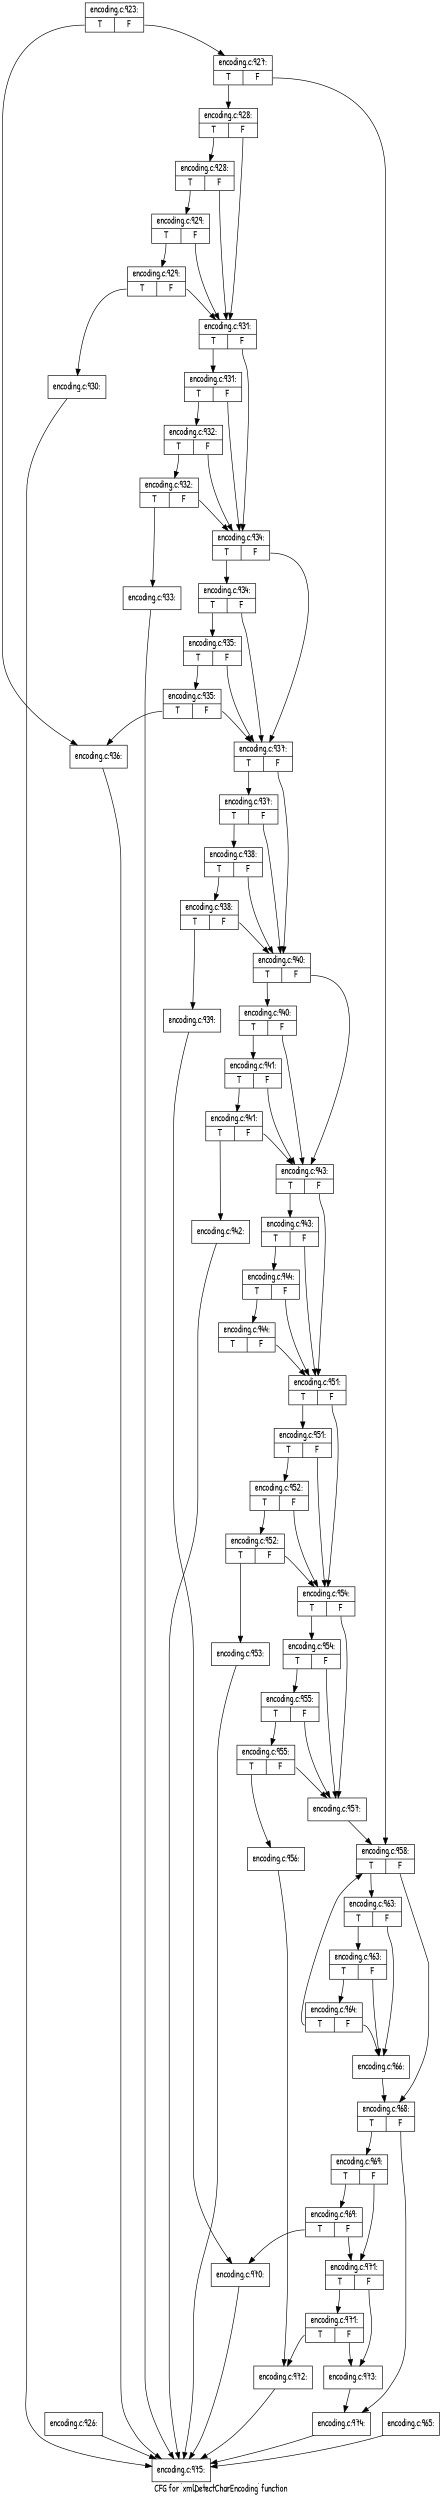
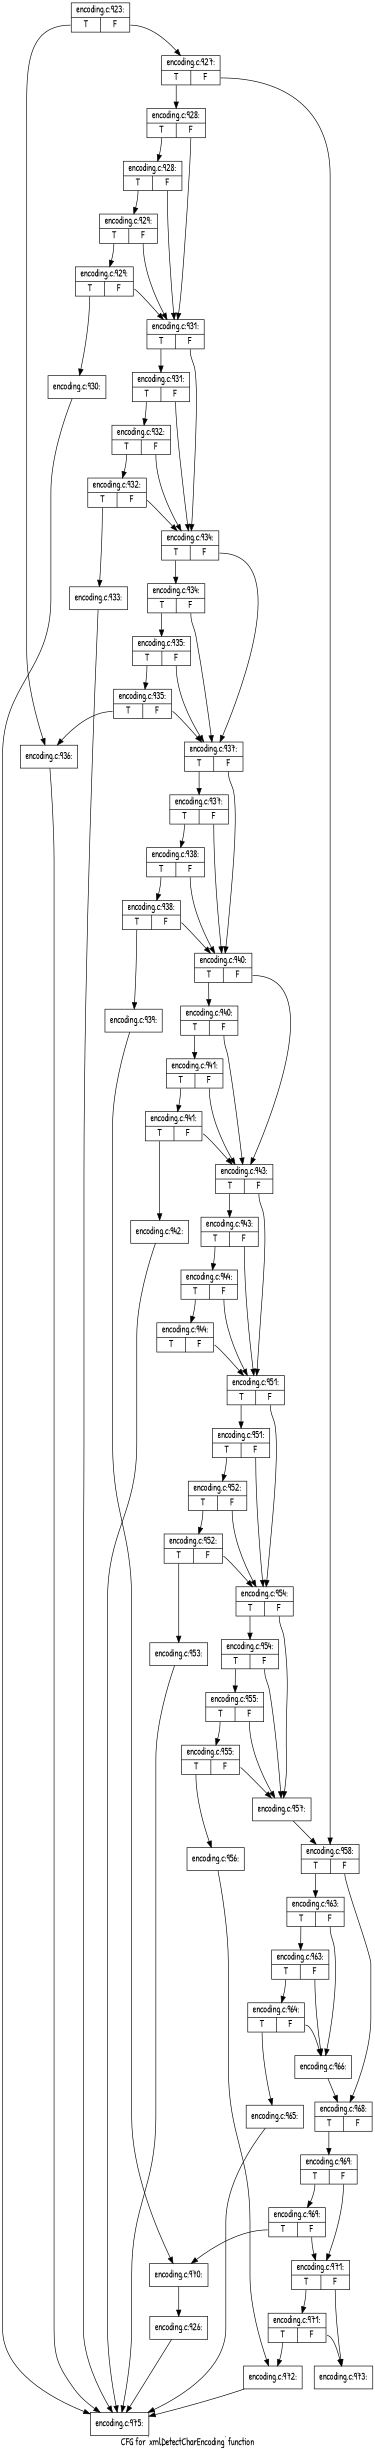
(319, 1947) -> (265, 2066)
(223, 2372) -> (179, 2298)
(342, 2424) -> none
